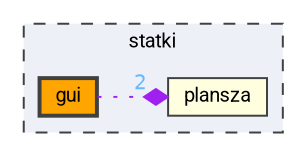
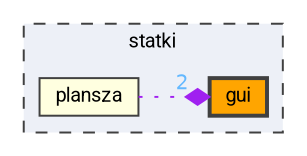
(121, 97) -> (162, 97)
